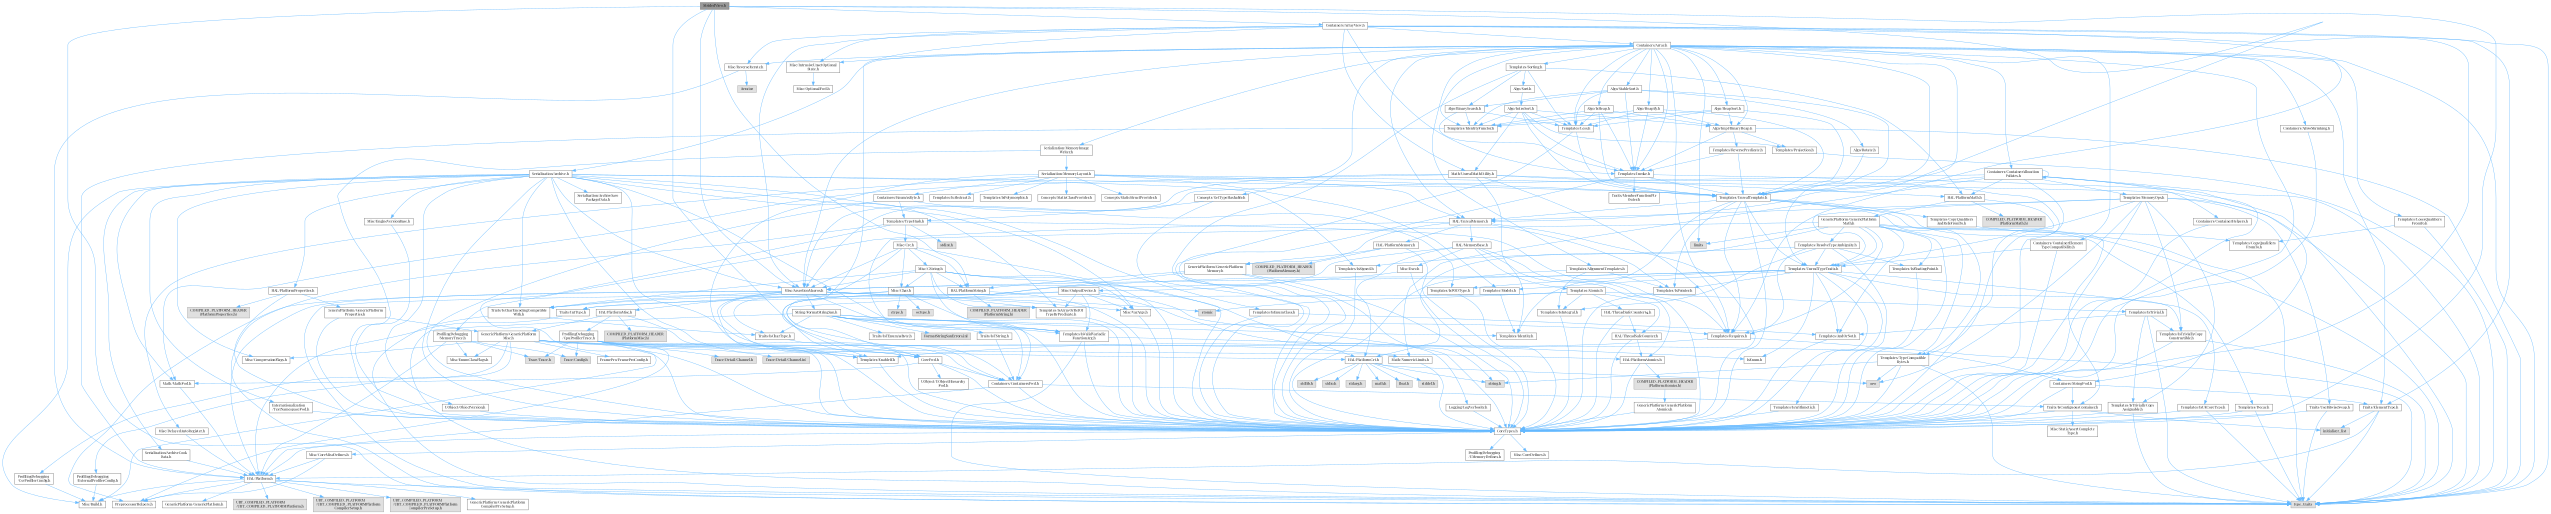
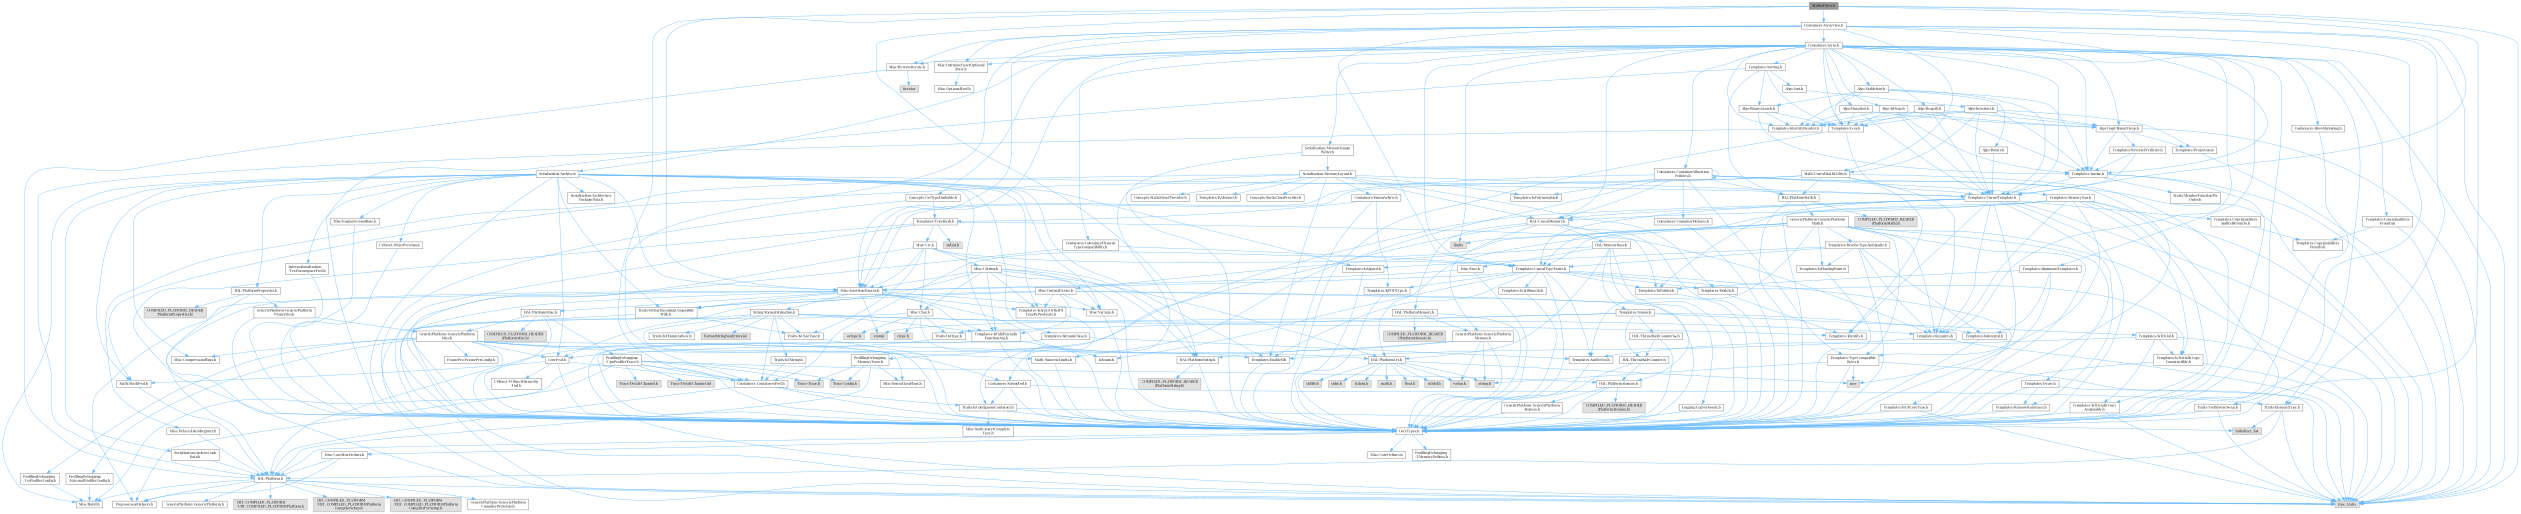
none -> (1582, 190)
none -> (1206, 262)
none -> (1460, 384)
(1665, 394) -> (1581, 394)
none -> (2021, 408)
